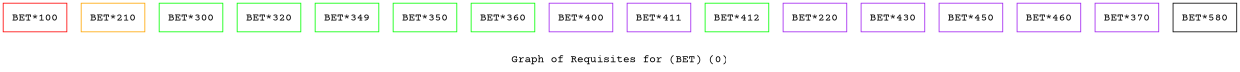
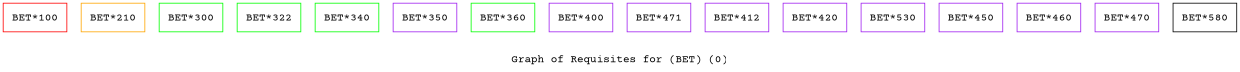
(269, 18) -> (269, 18)
(347, 18) -> (347, 18)
(425, 18) -> (425, 18)
(659, 18) -> (659, 18)
(737, 18) -> (737, 18)
(815, 18) -> (815, 18)
(893, 18) -> (893, 18)
(1127, 18) -> (1127, 18)
